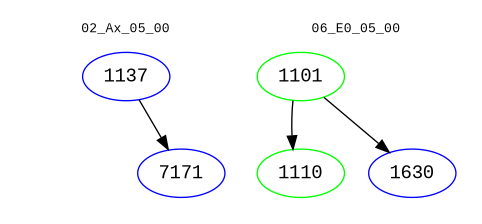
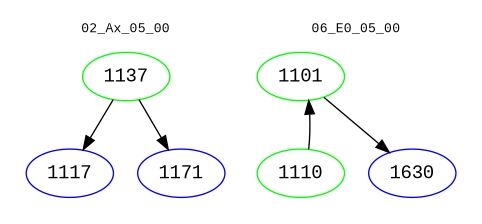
(126, 77) -> (126, 77)
(292, 118) -> (310, 132)
none -> (70, 173)
(181, 173) -> (181, 173)
